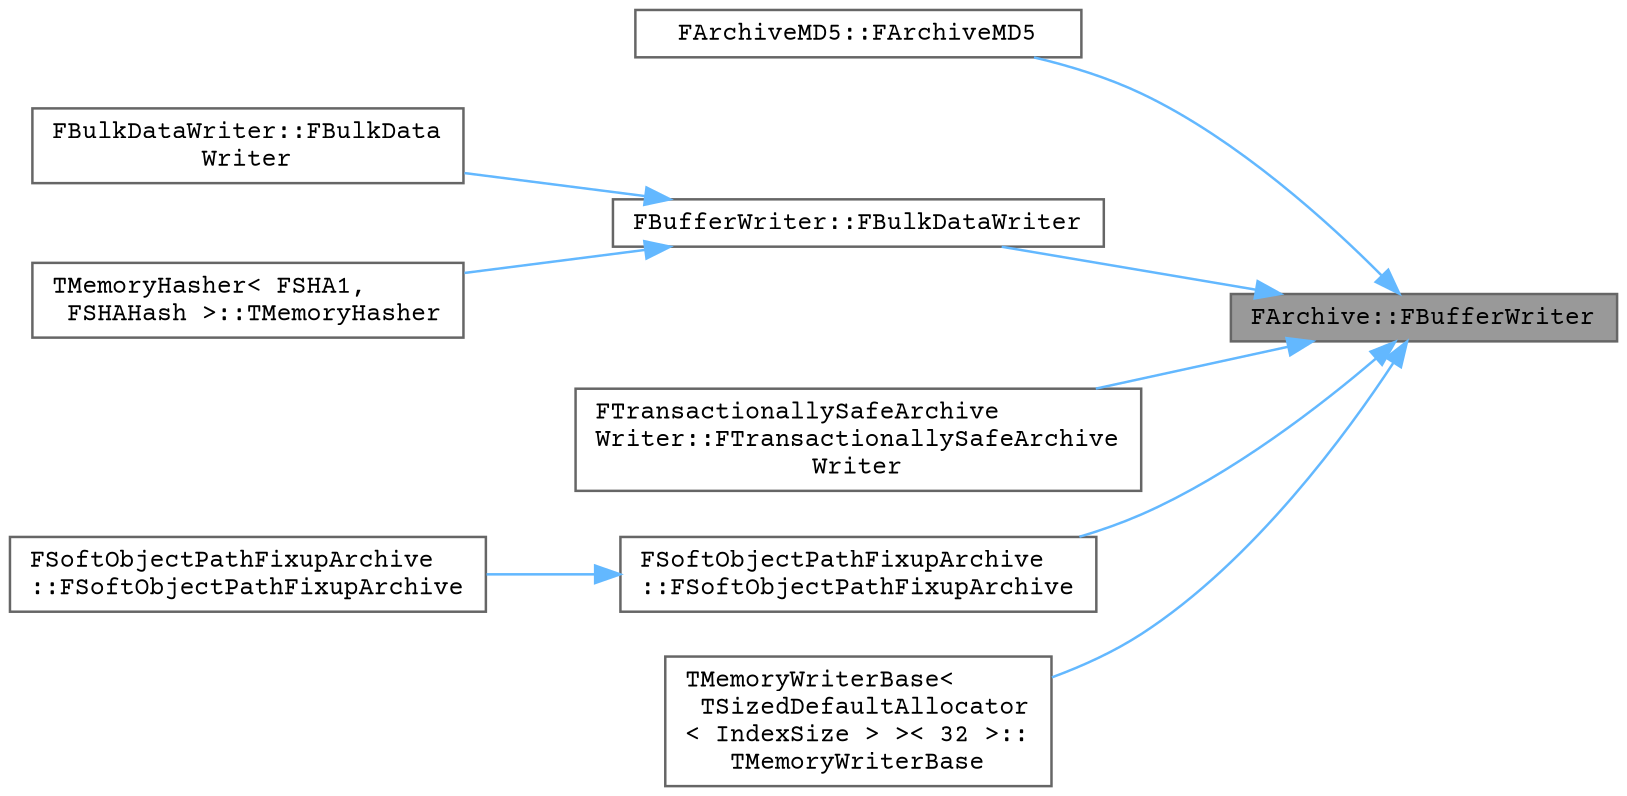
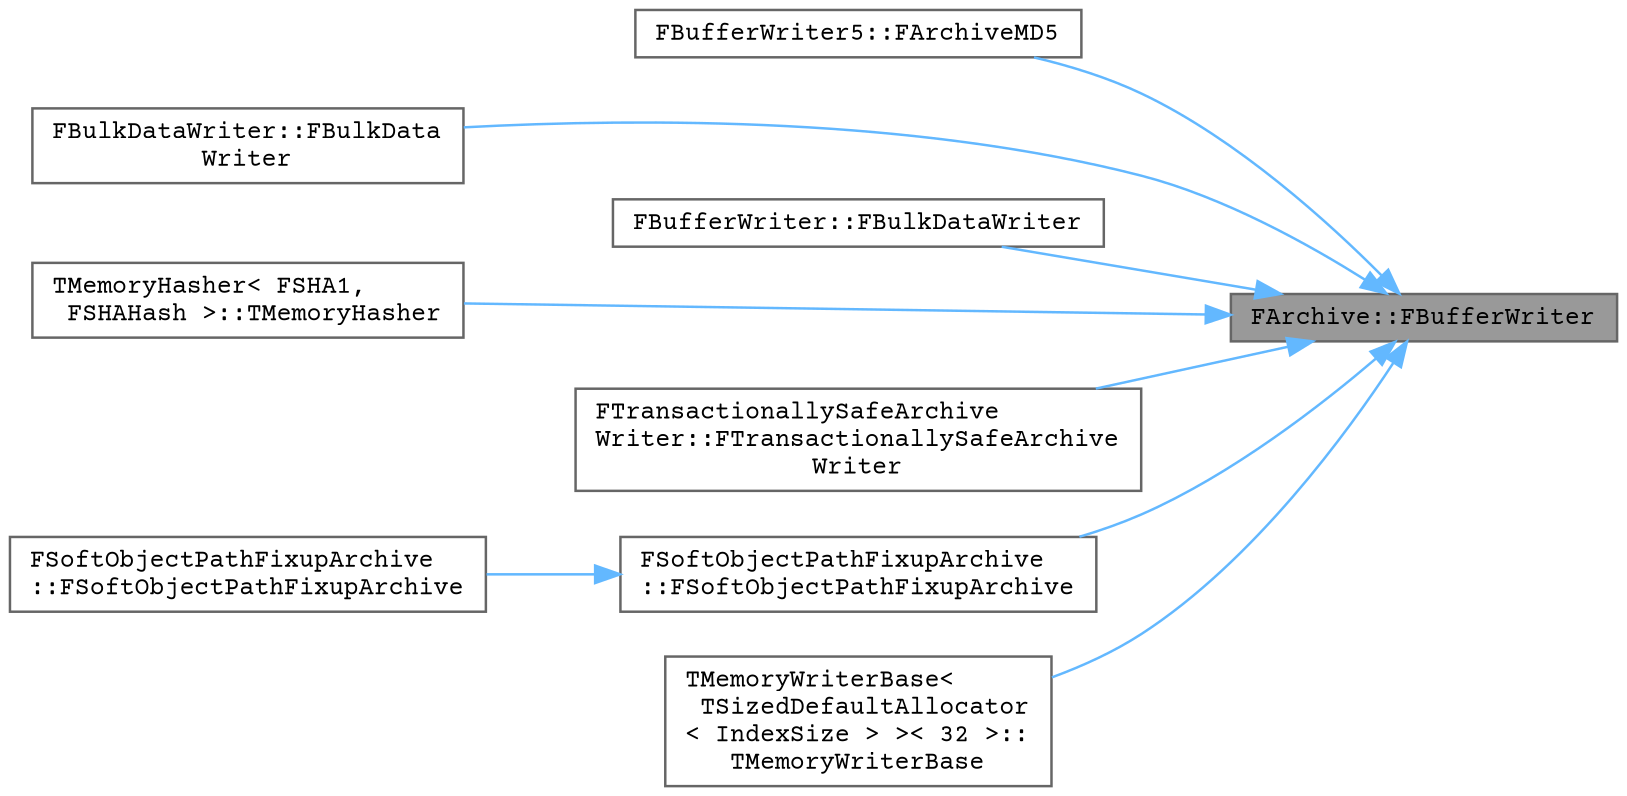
(858, 34) -> (858, 34)
(555, 185) -> (928, 138)
(555, 261) -> (835, 309)
